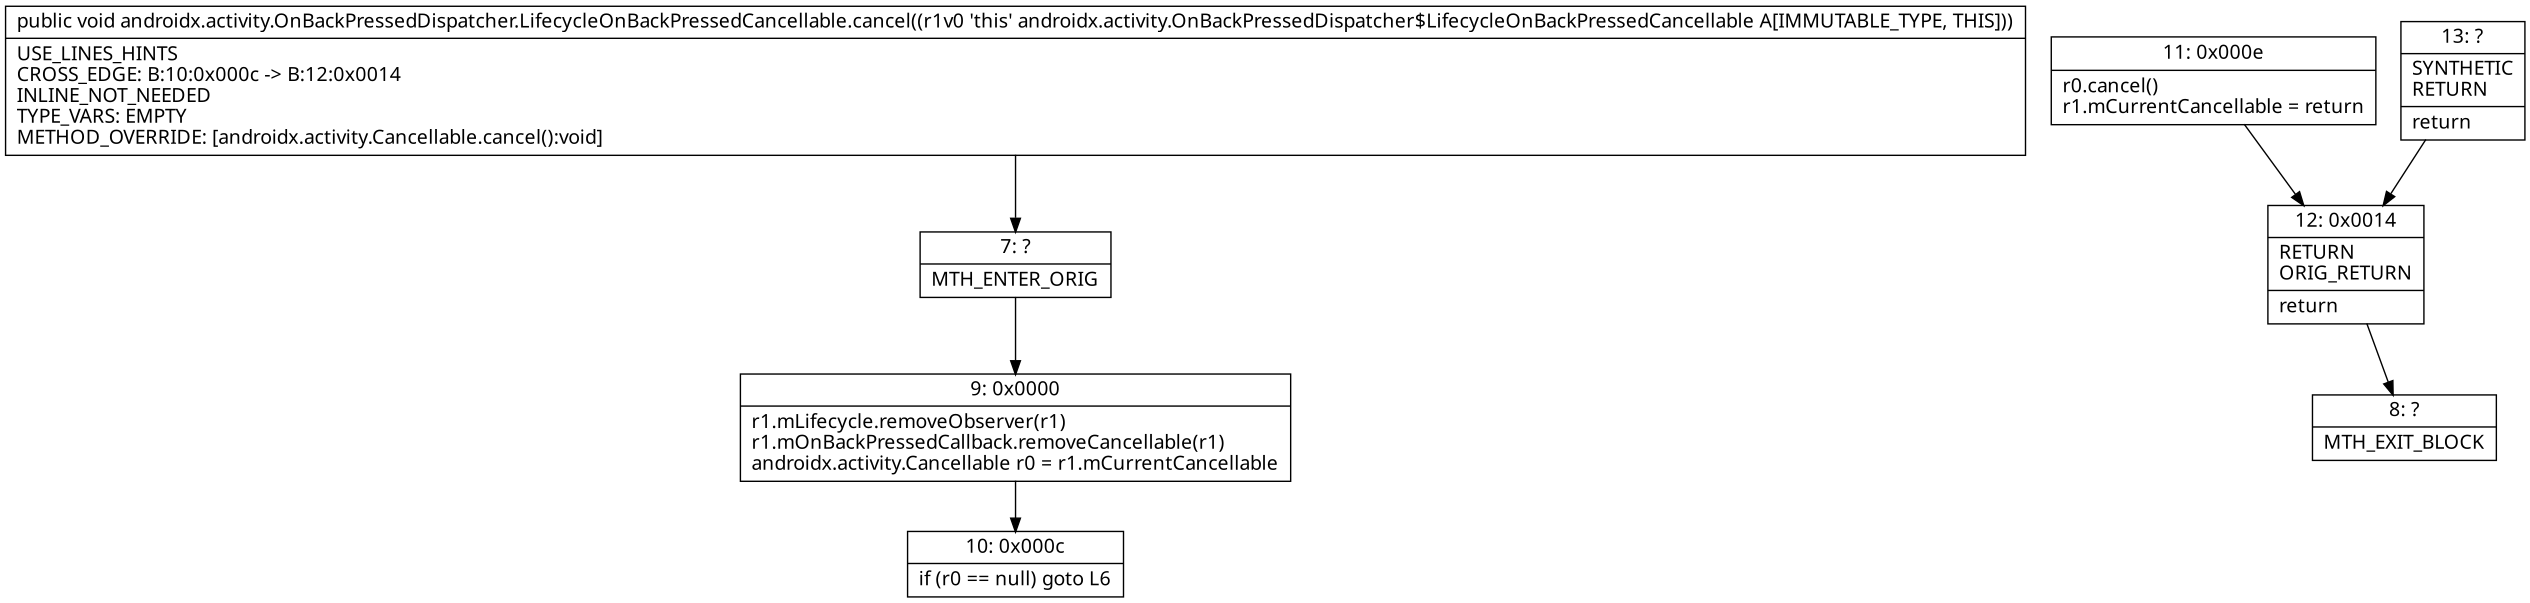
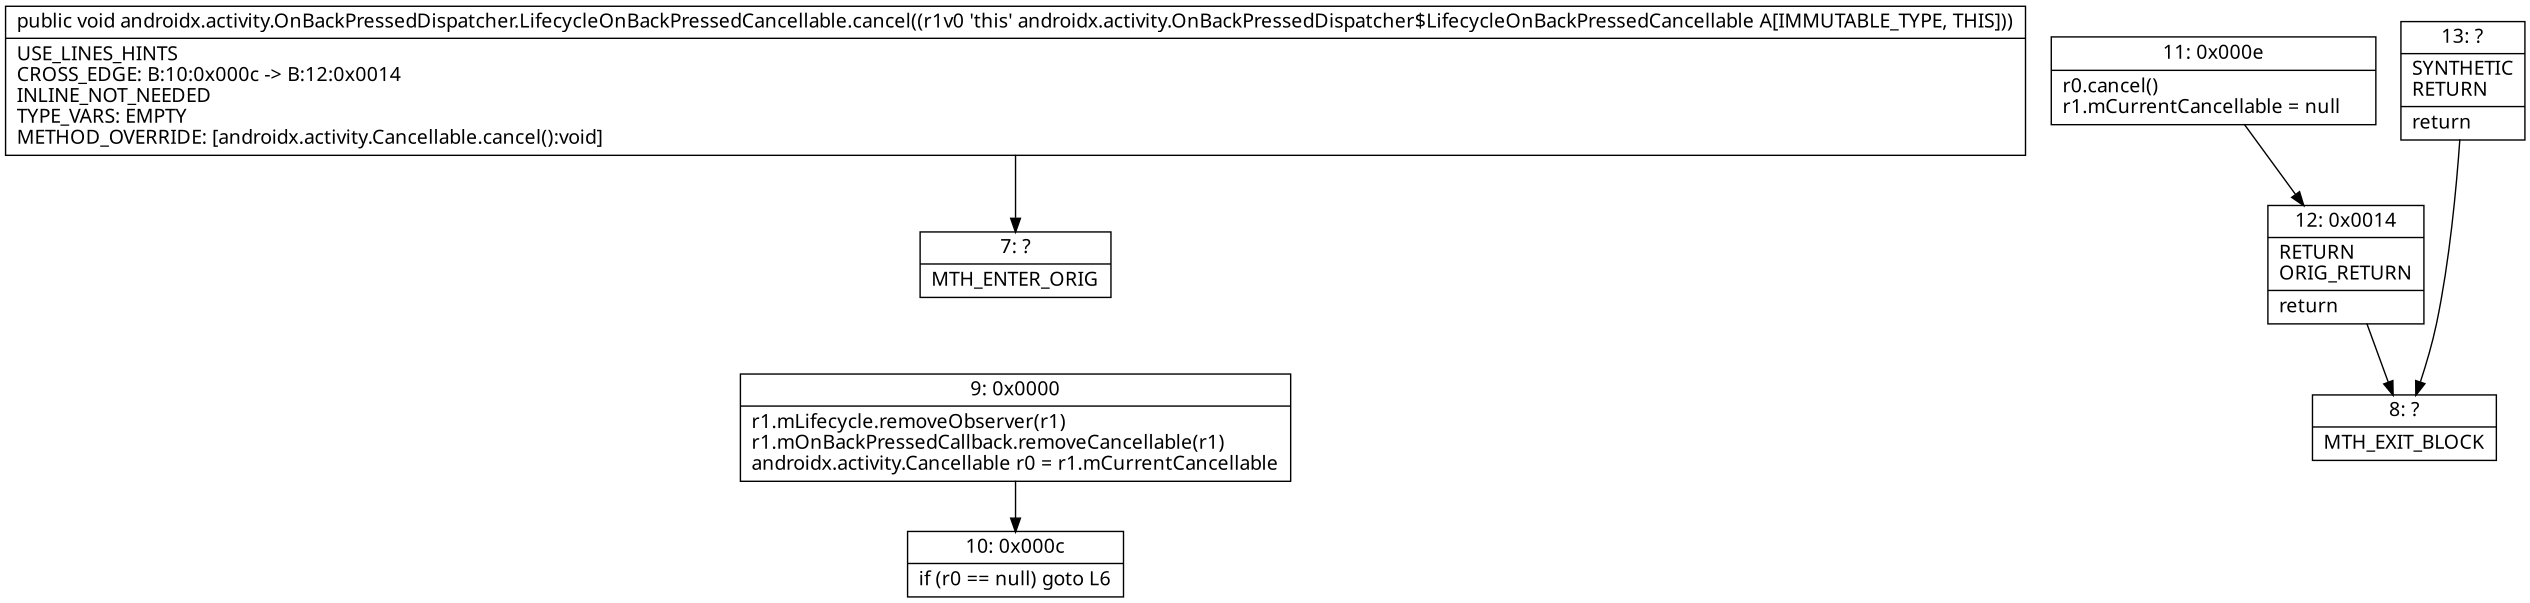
(2214, 107) -> (2202, 107)
(2408, 167) -> (2447, 262)
(1016, 329) -> none
